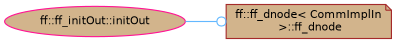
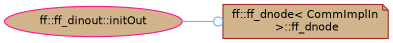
(95, 22) -> (93, 22)
